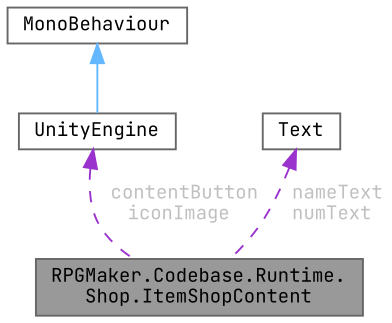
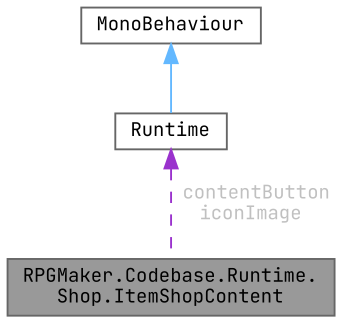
(97, 131) -> (171, 131)
(301, 131) -> none
